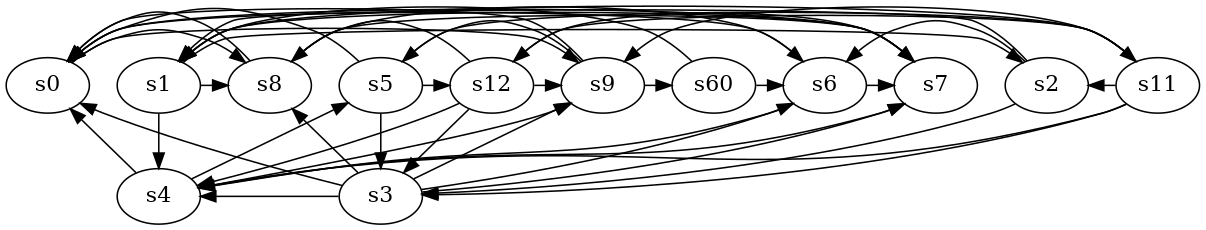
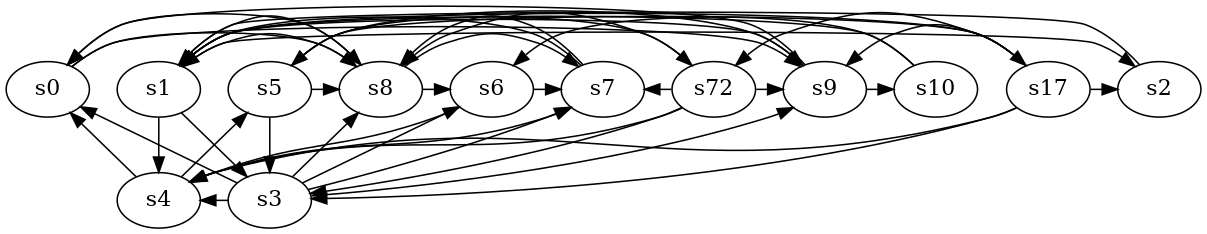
(222, 9) -> (317, 89)
(500, 9) -> (500, 16)
(444, 12) -> none
(944, 21) -> none
none -> (278, 34)
(492, 85) -> (714, 89)
(714, 85) -> (936, 89)
(1158, 85) -> (1048, 89)
(397, 149) -> (484, 19)
(715, 169) -> (207, 138)
